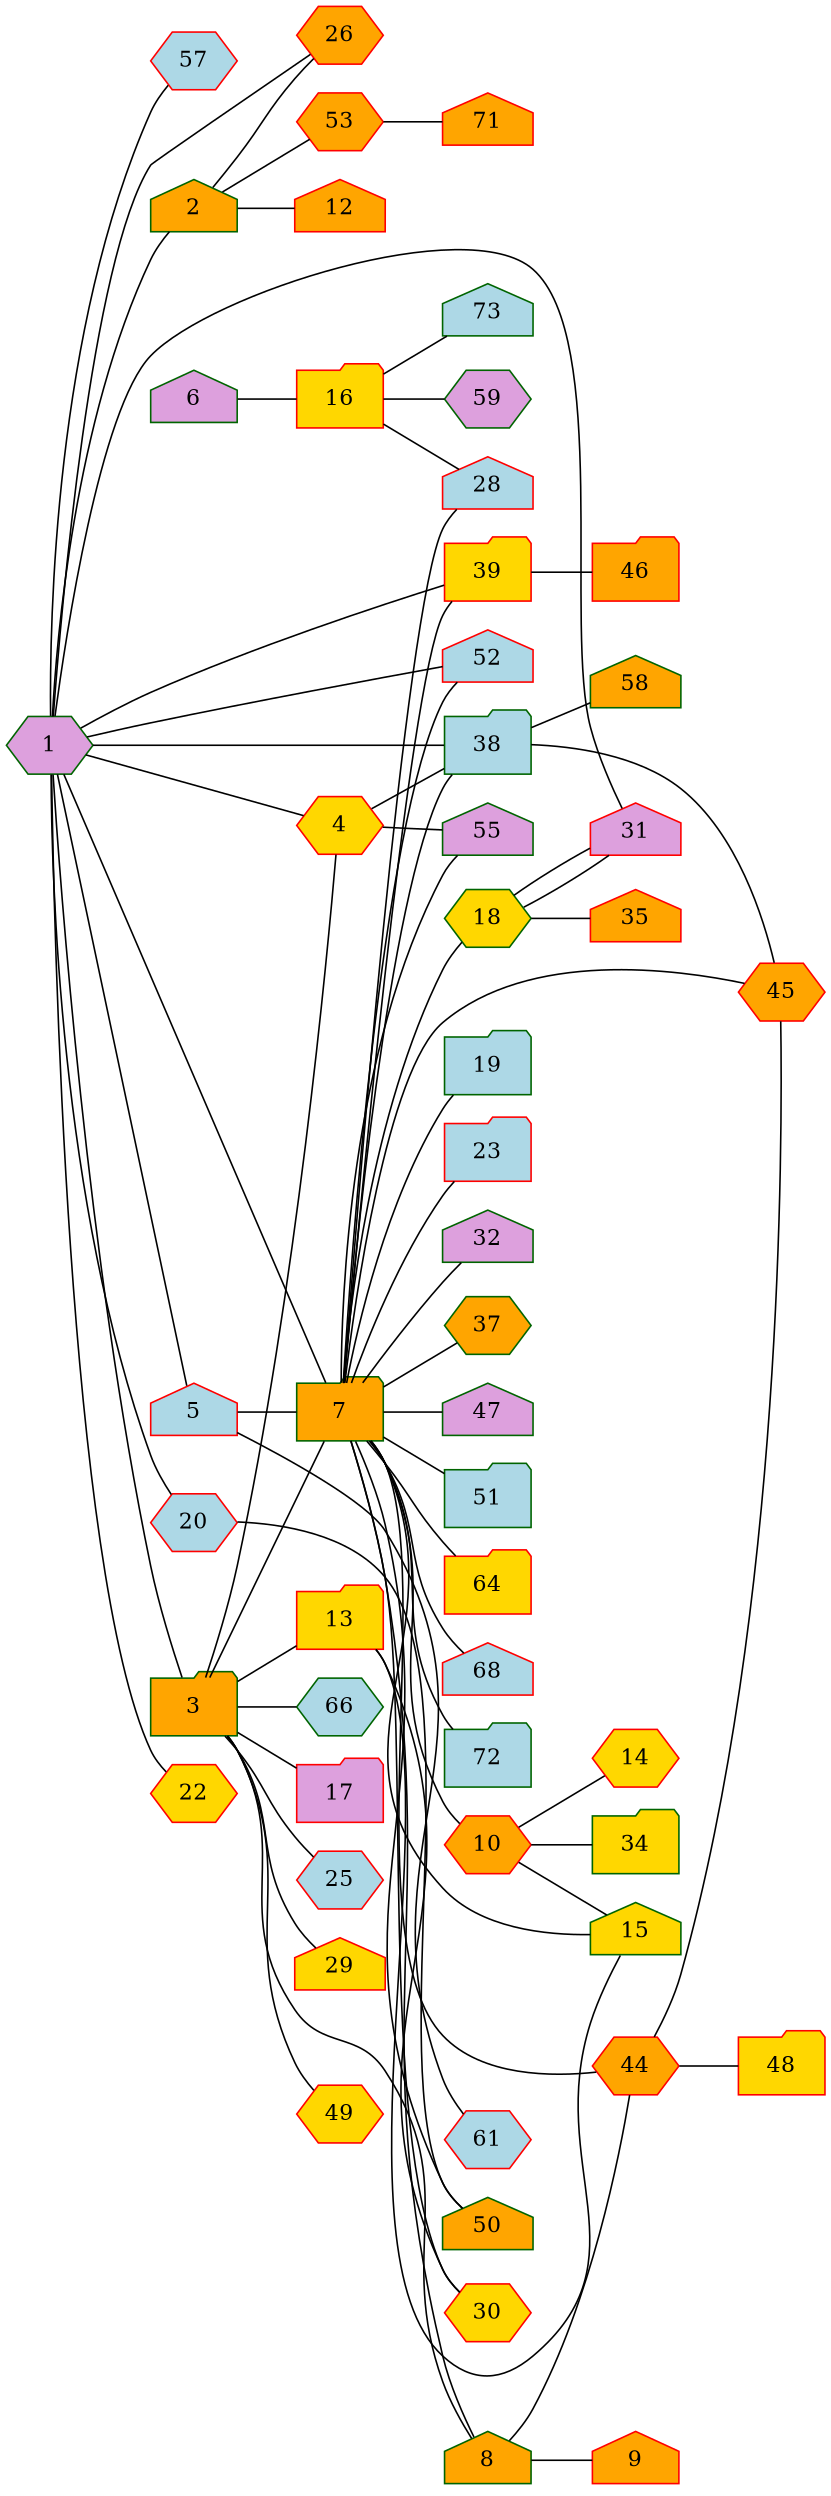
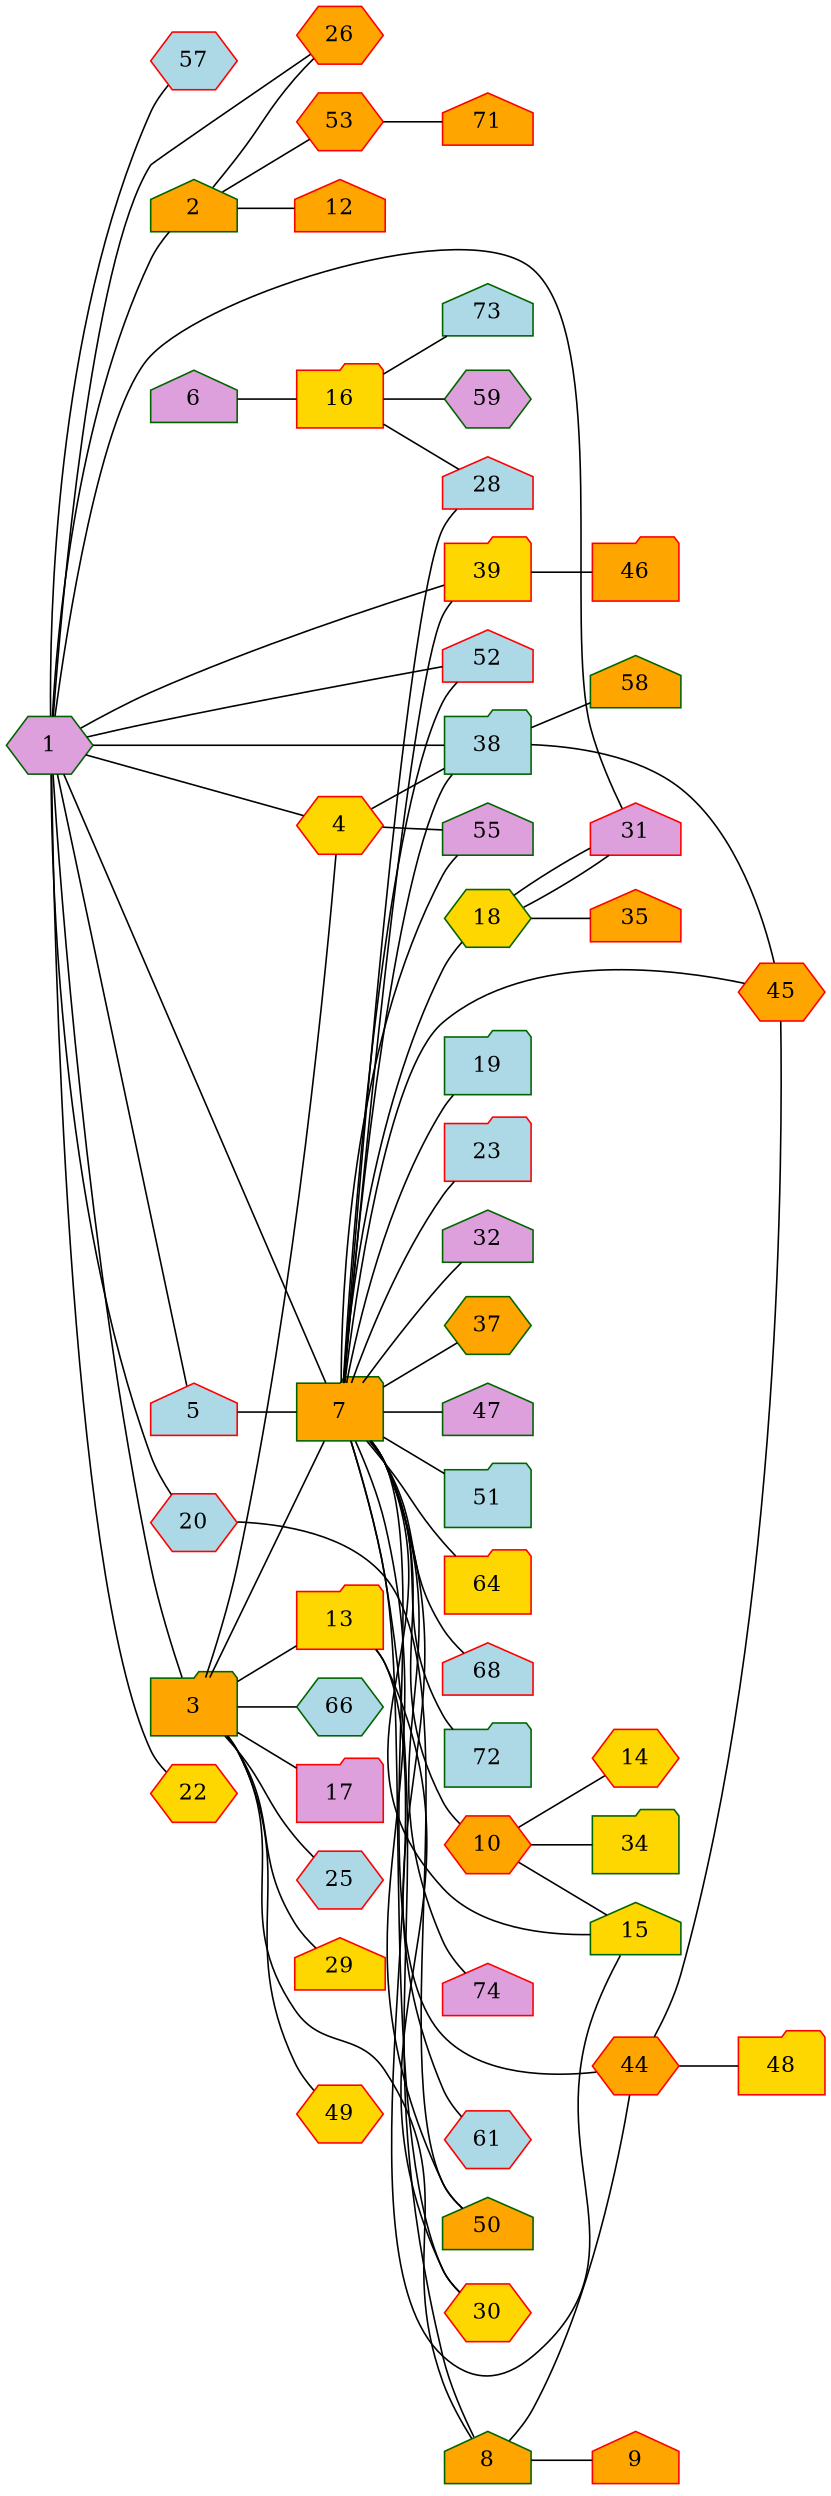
(437, 1733) -> (413, 1780)
none -> (488, 1992)
